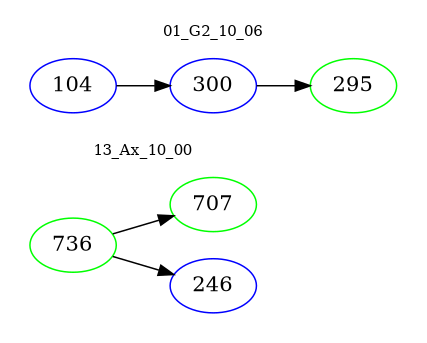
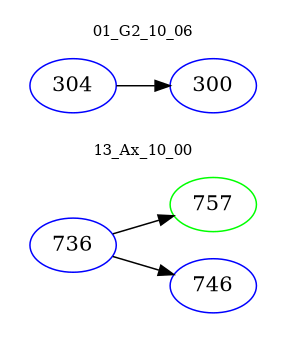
(73, 86) -> (73, 86)
(353, 86) -> none
(213, 205) -> (213, 205)
(73, 245) -> (73, 245)
(213, 286) -> (213, 286)
